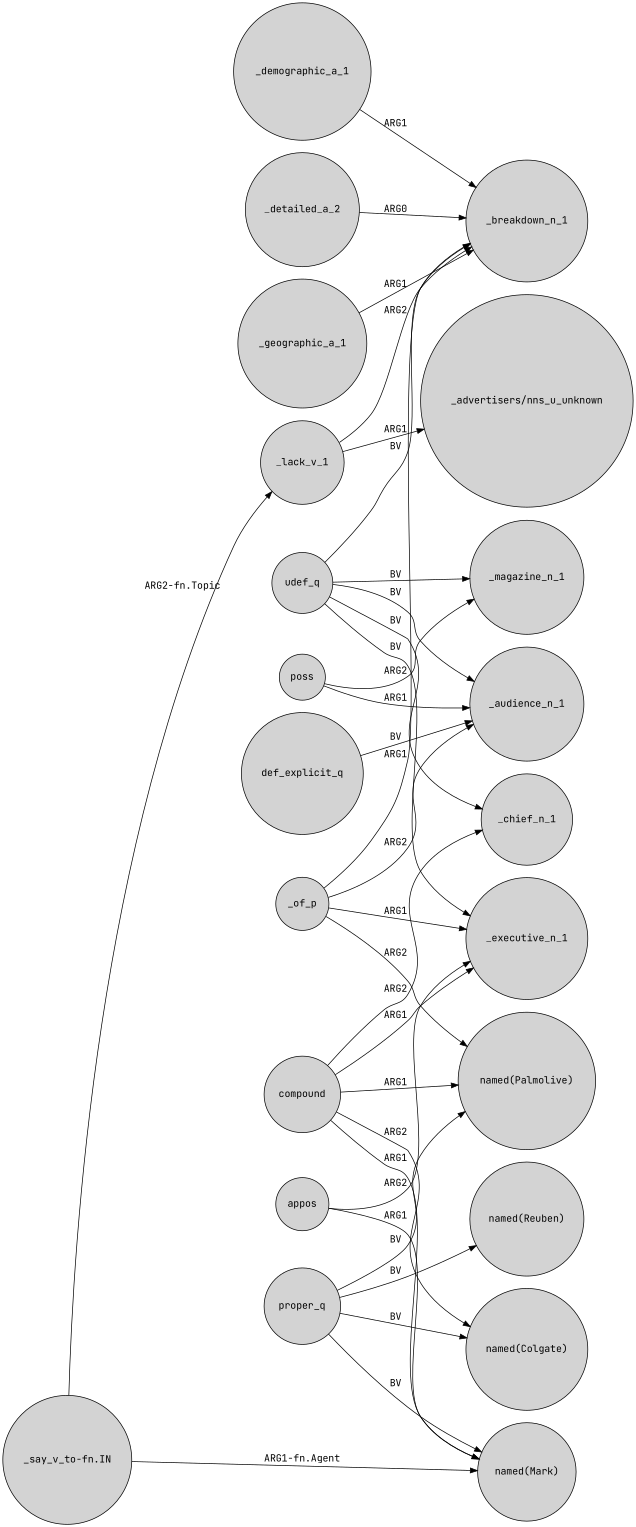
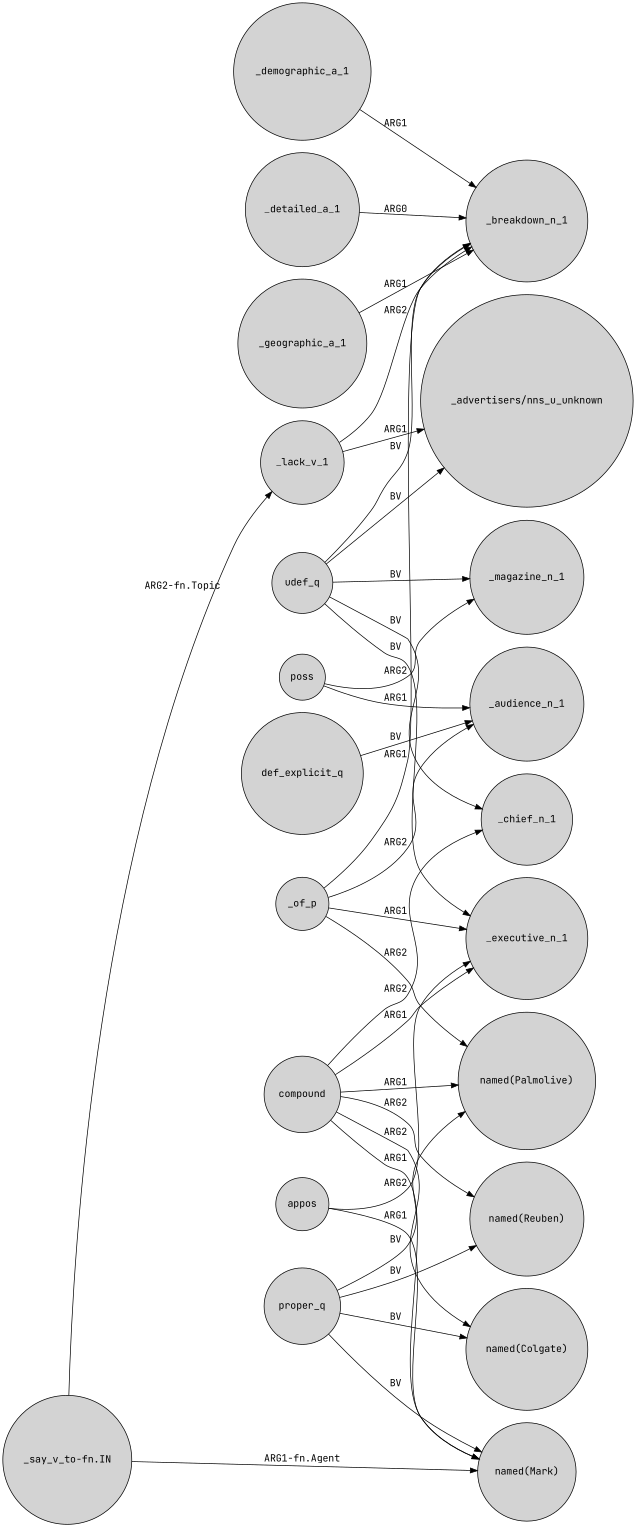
(302, 210) -> (302, 210)
(406, 610) -> (382, 518)
none -> (414, 1133)
